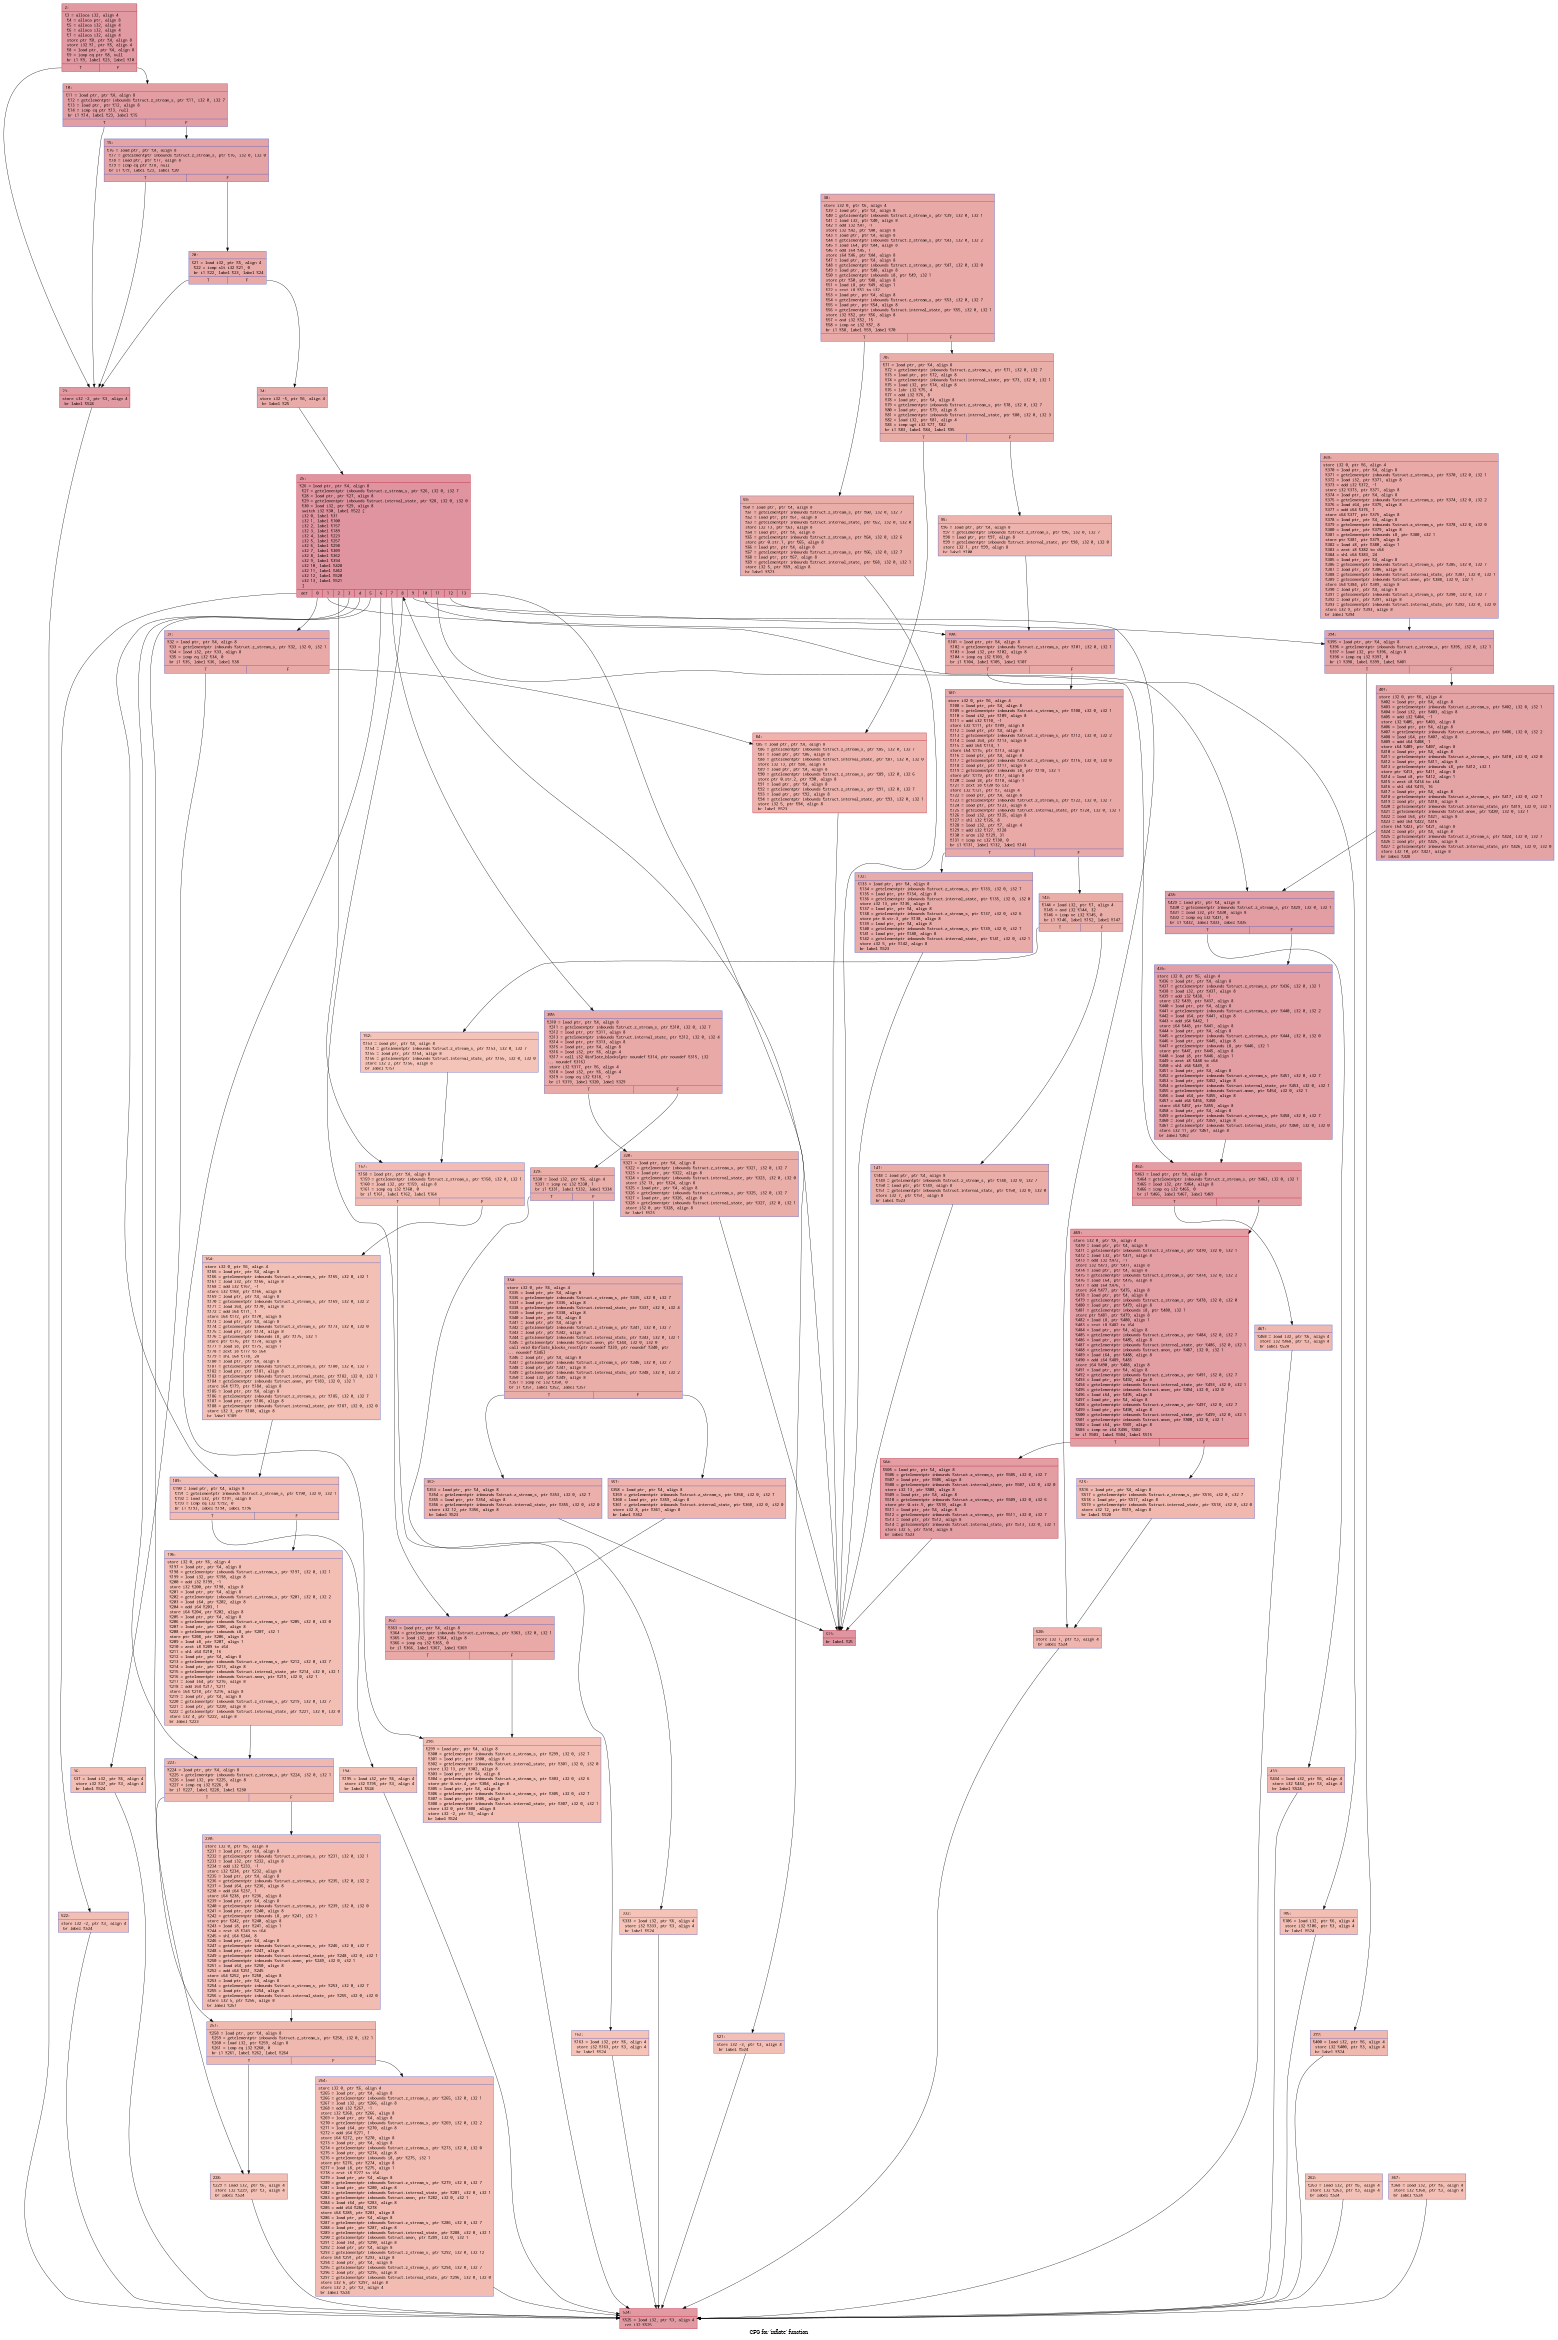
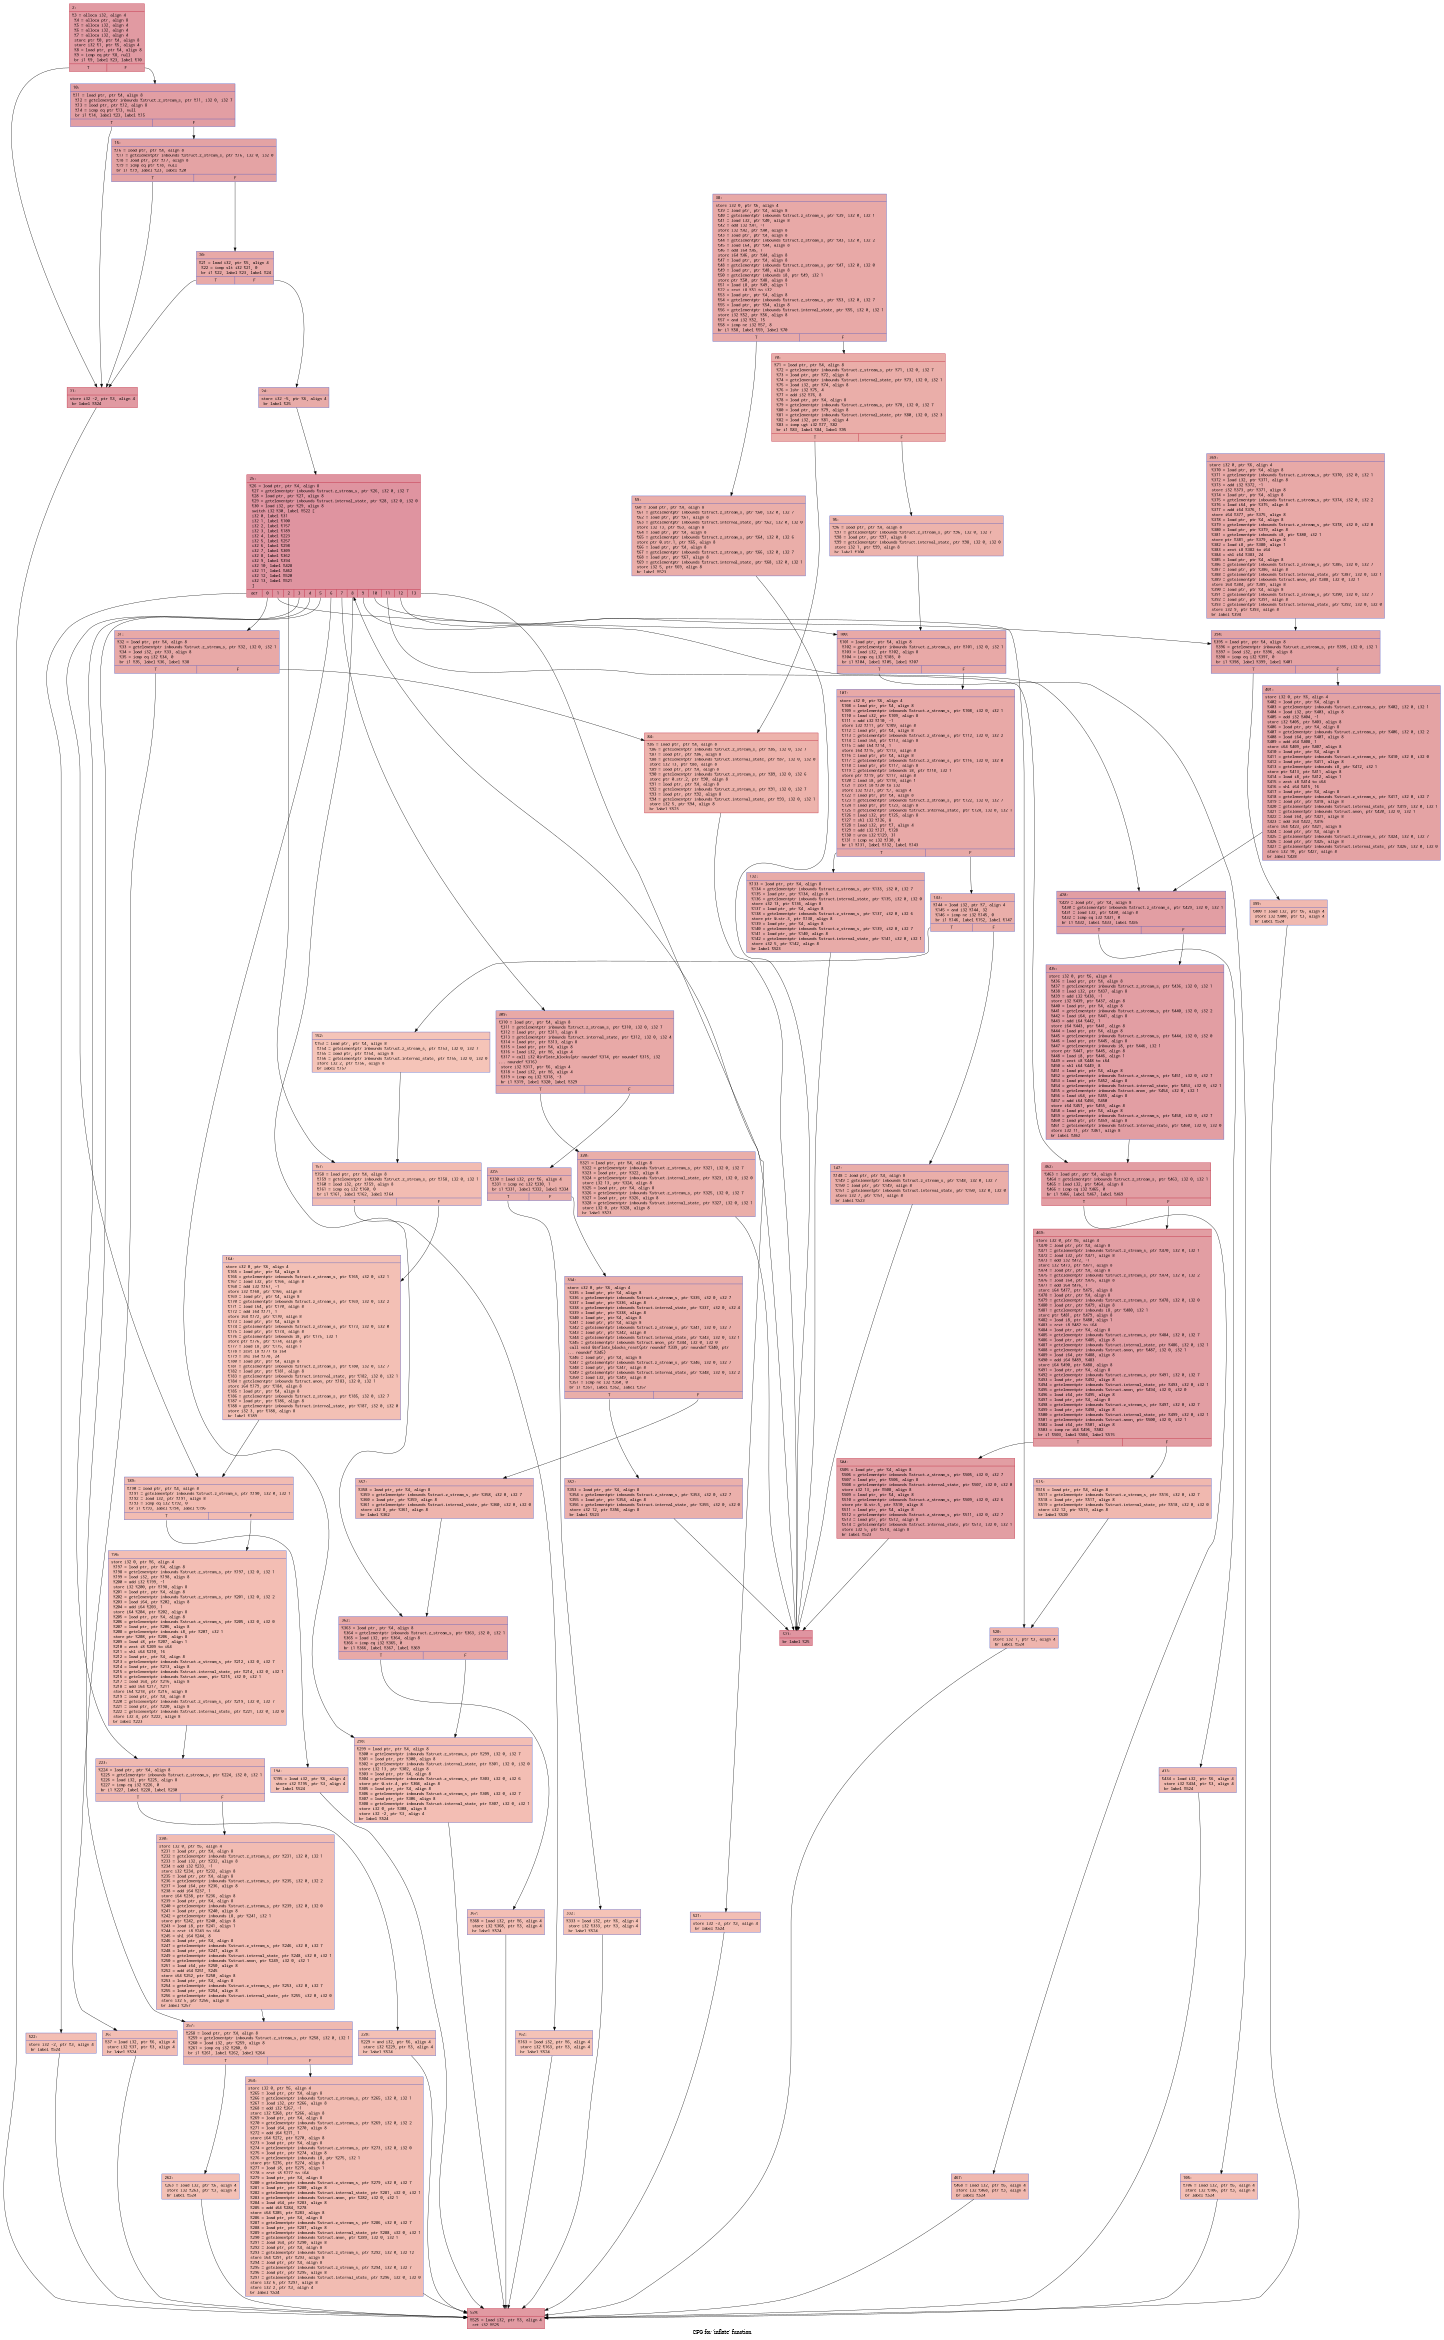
(967, 398) -> (858, 398)
none -> (531, 1733)
(249, 2118) -> (219, 2118)
(249, 2185) -> (396, 2042)
